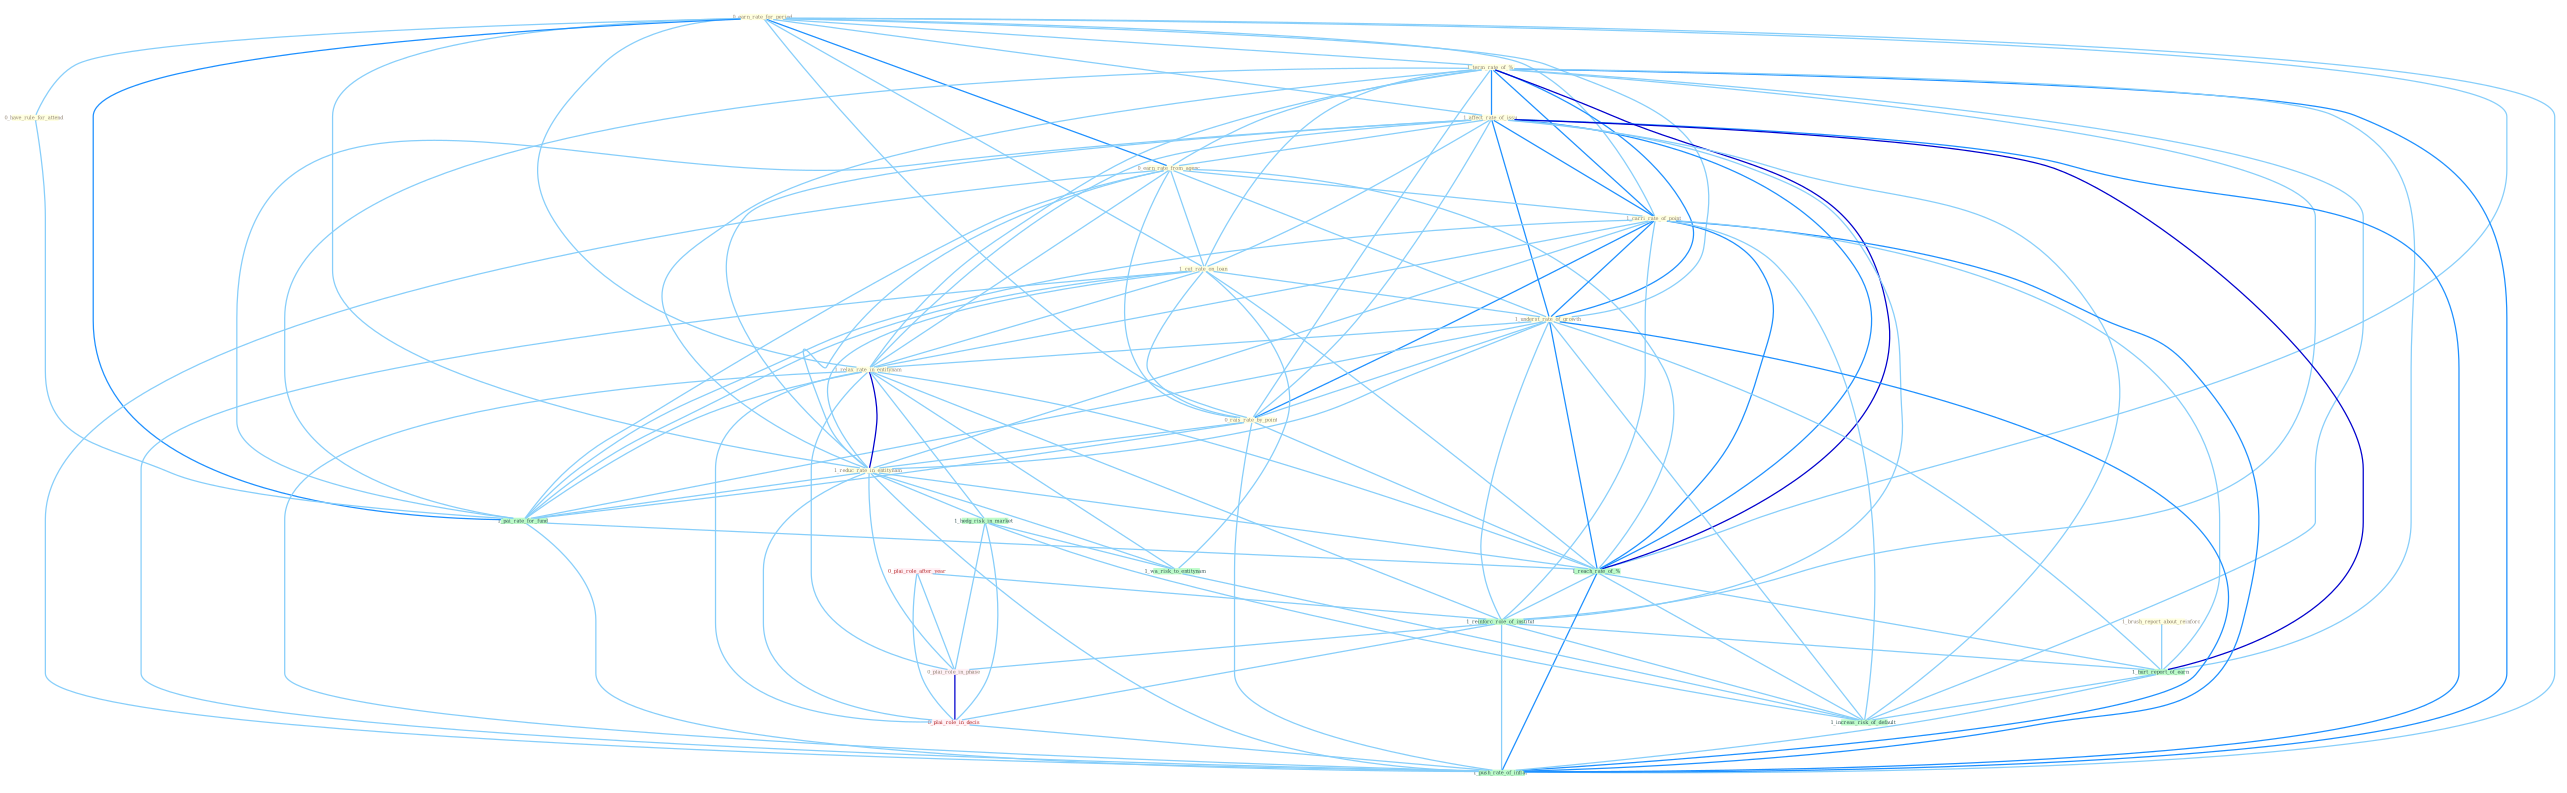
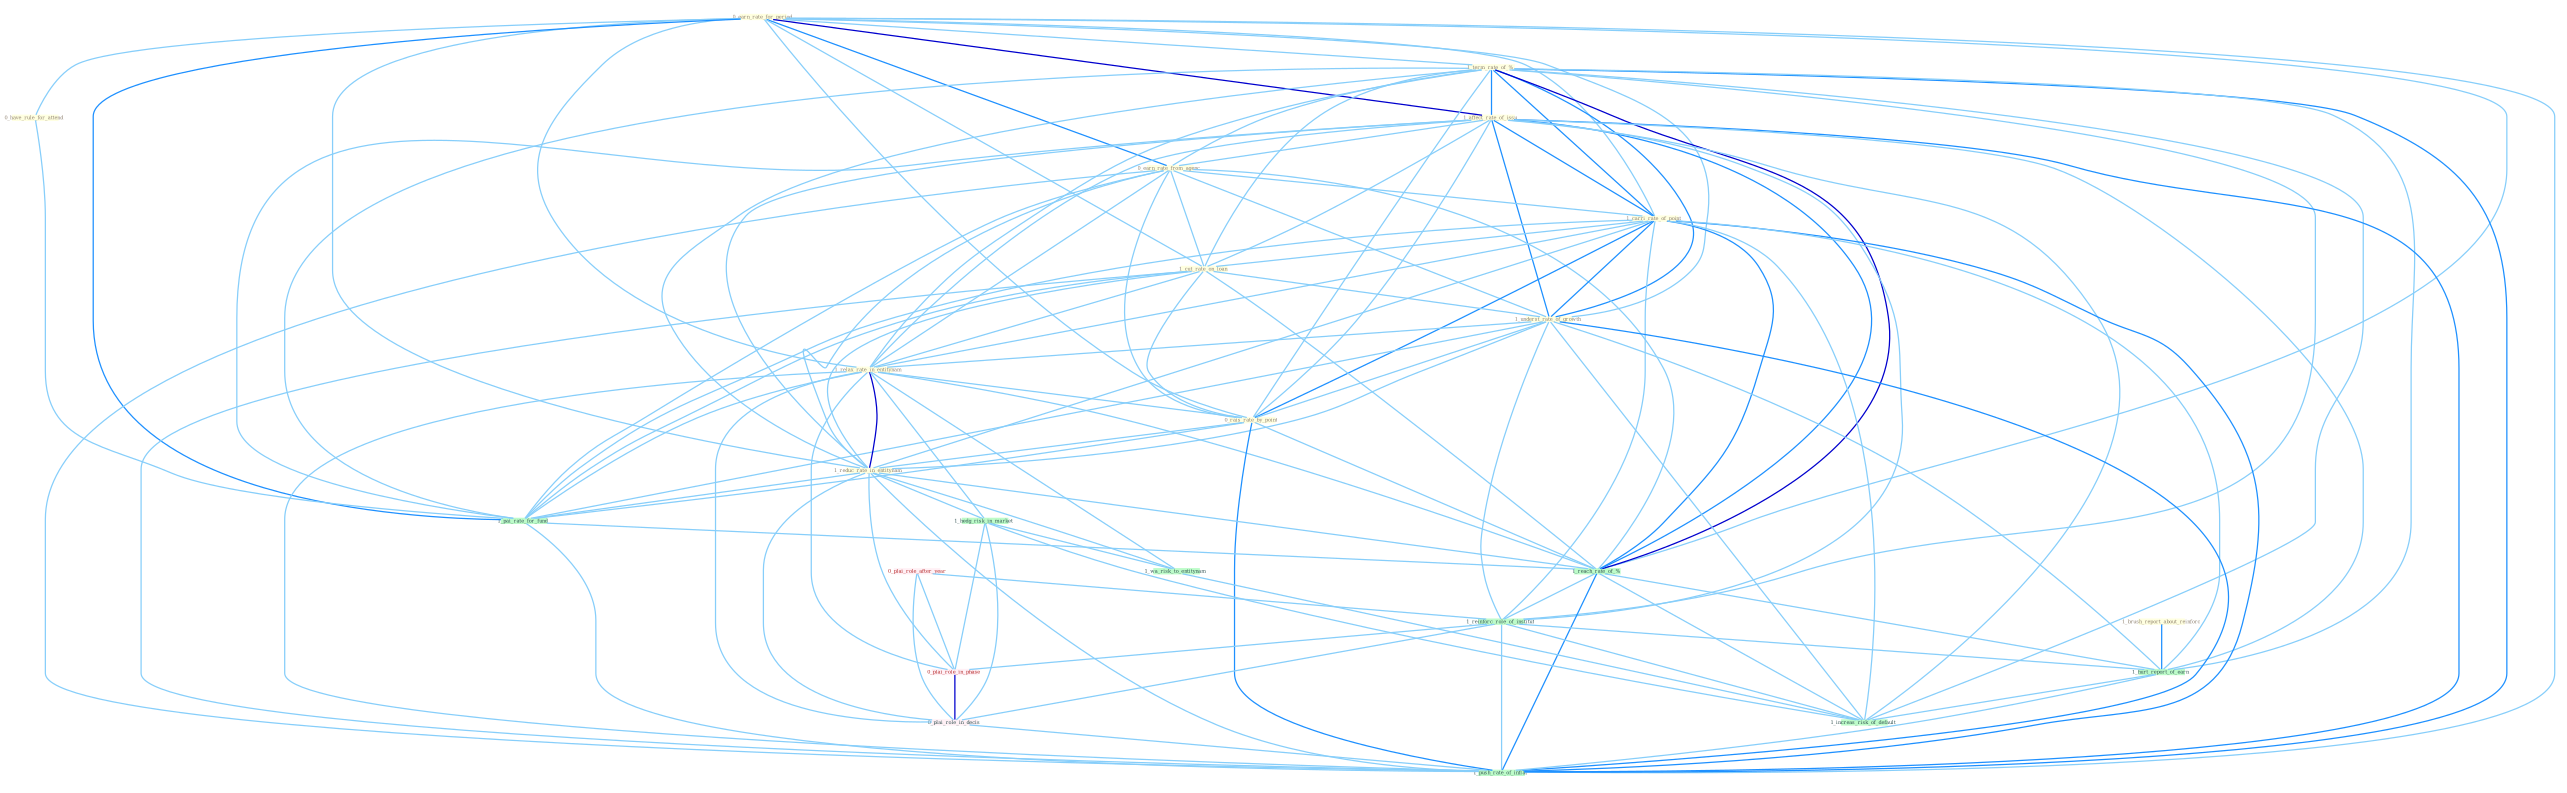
(1128, 67) -> (1128, 67)
(2149, 221) -> (2149, 221)
(1573, 445) -> none
(1275, 449) -> (1430, 244)
(1185, 496) -> (1061, 395)
(2162, 647) -> (2162, 647)
(955, 672) -> (955, 672)
(1241, 688) -> (1241, 688)
(955, 722) -> (955, 722)
